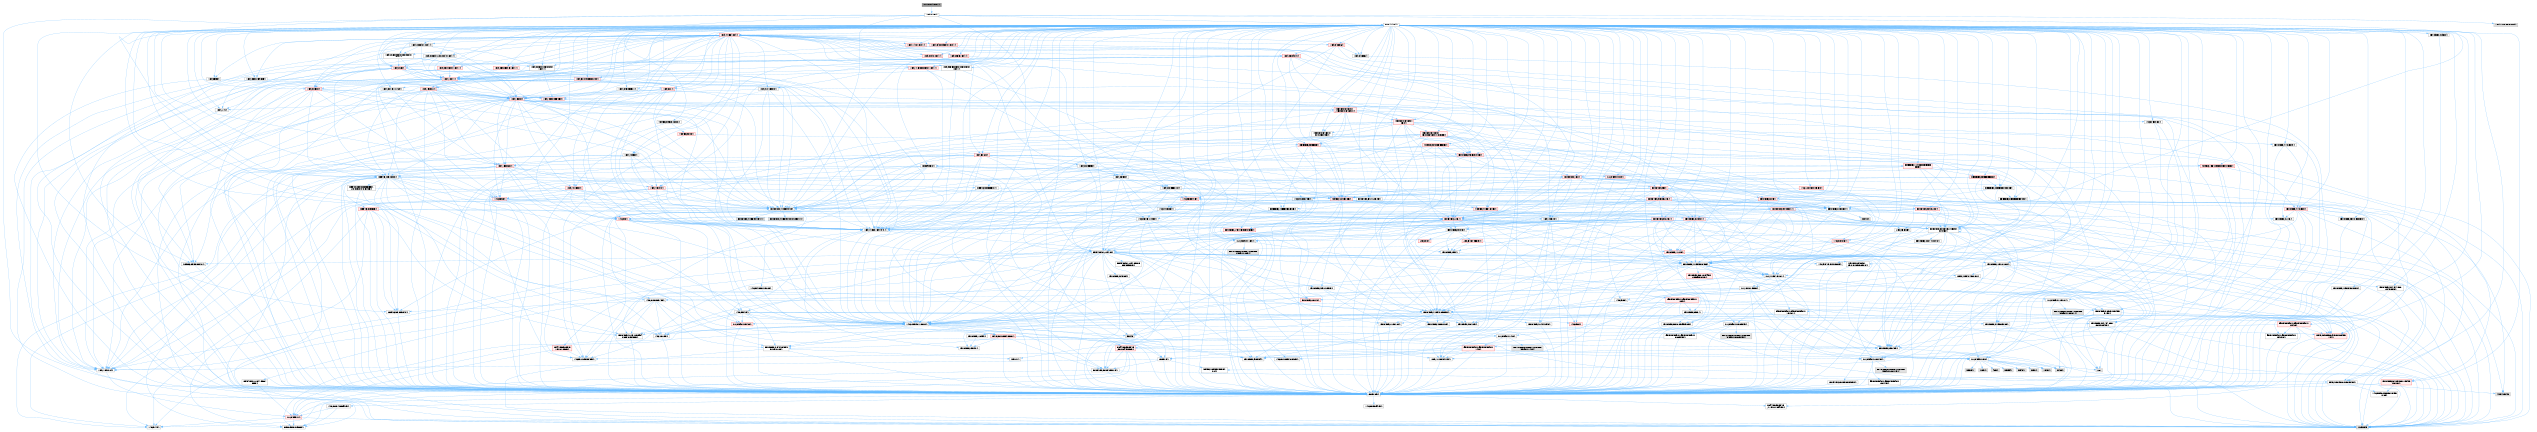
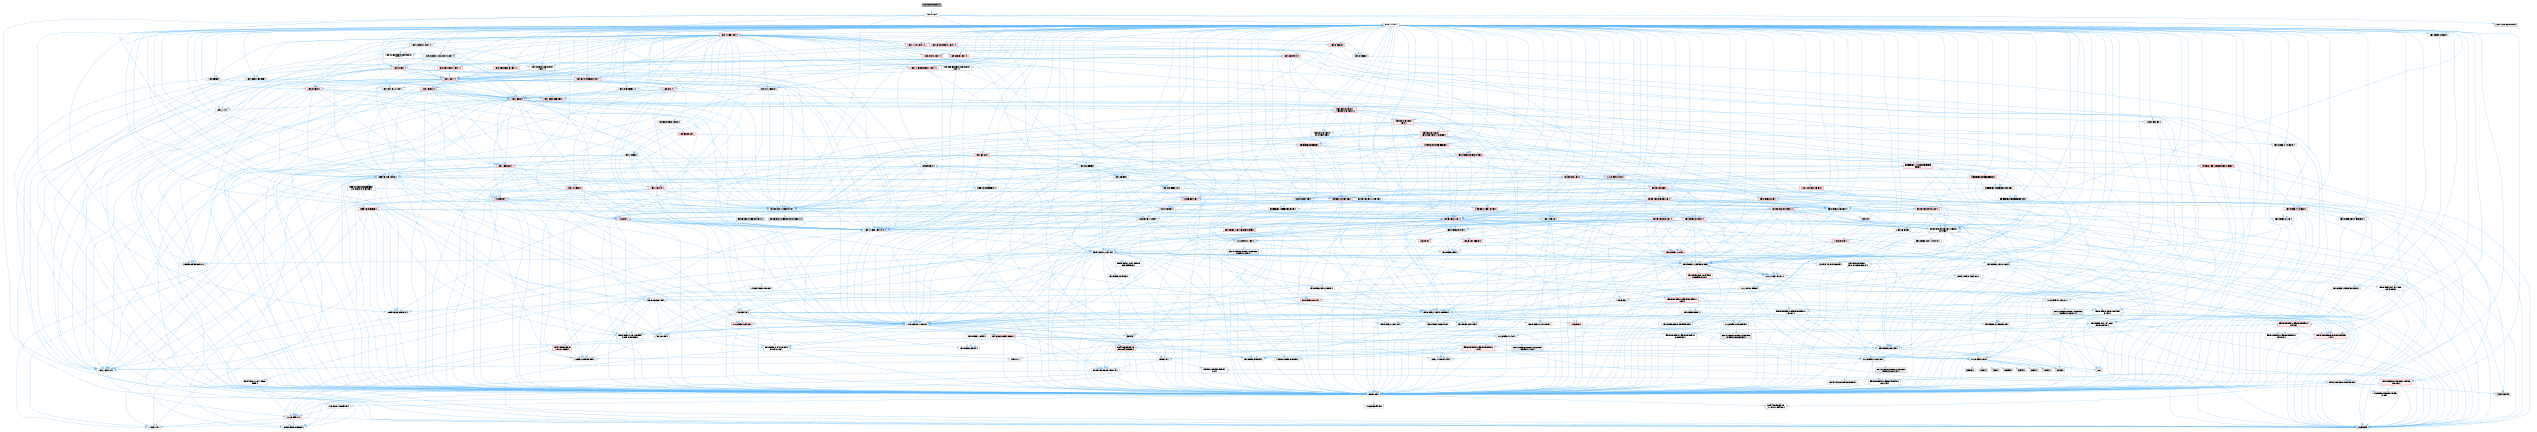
(851, 54) -> (802, 109)
(1491, 257) -> (1373, 306)
